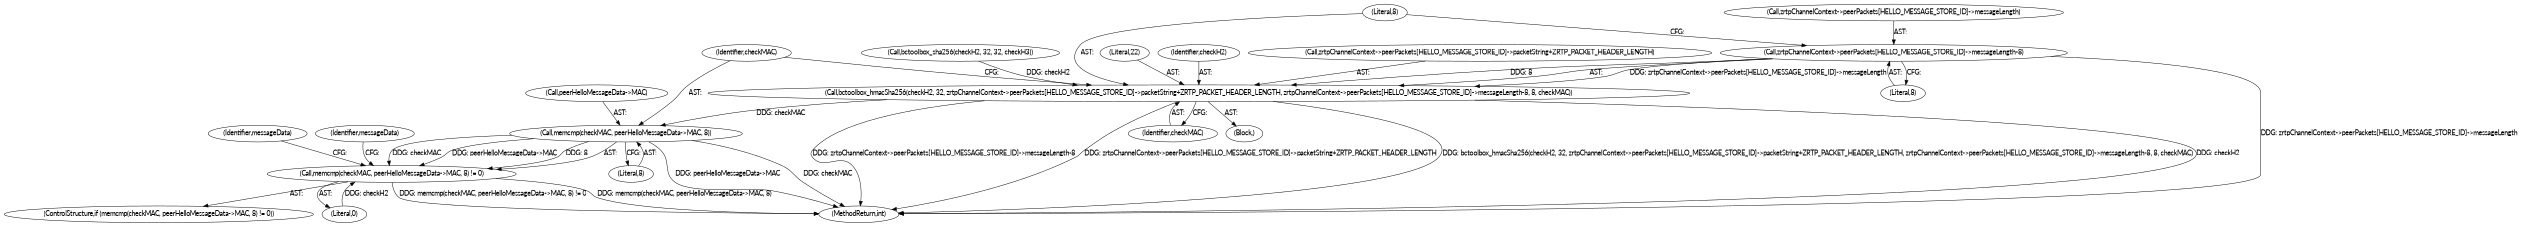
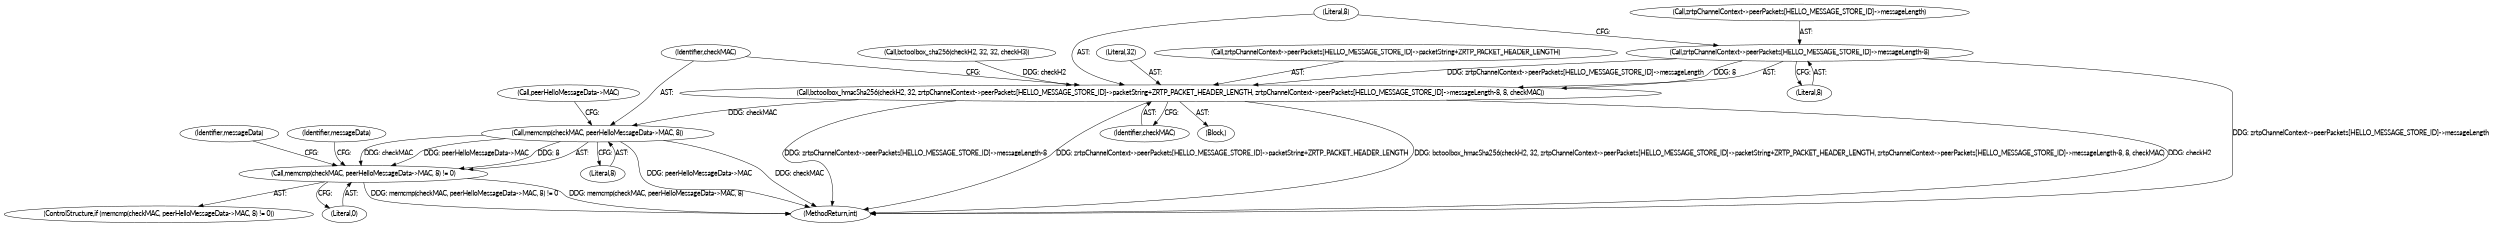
(1125, 53) -> (1121, 53)
(1199, 53) -> none
(621, 113) -> (593, 113)
(327, 194) -> (326, 194)
(367, 194) -> (353, 194)
